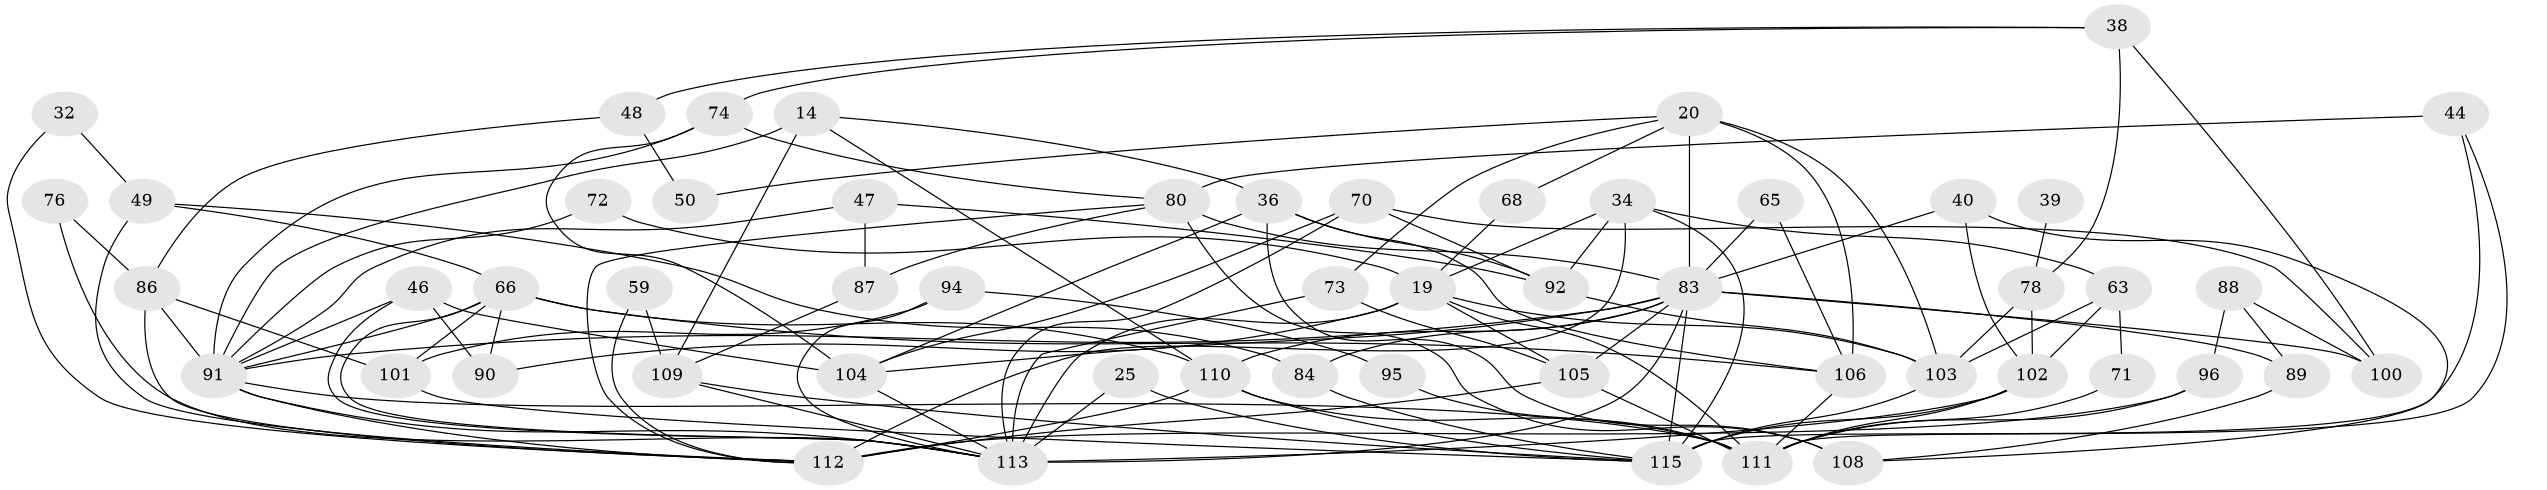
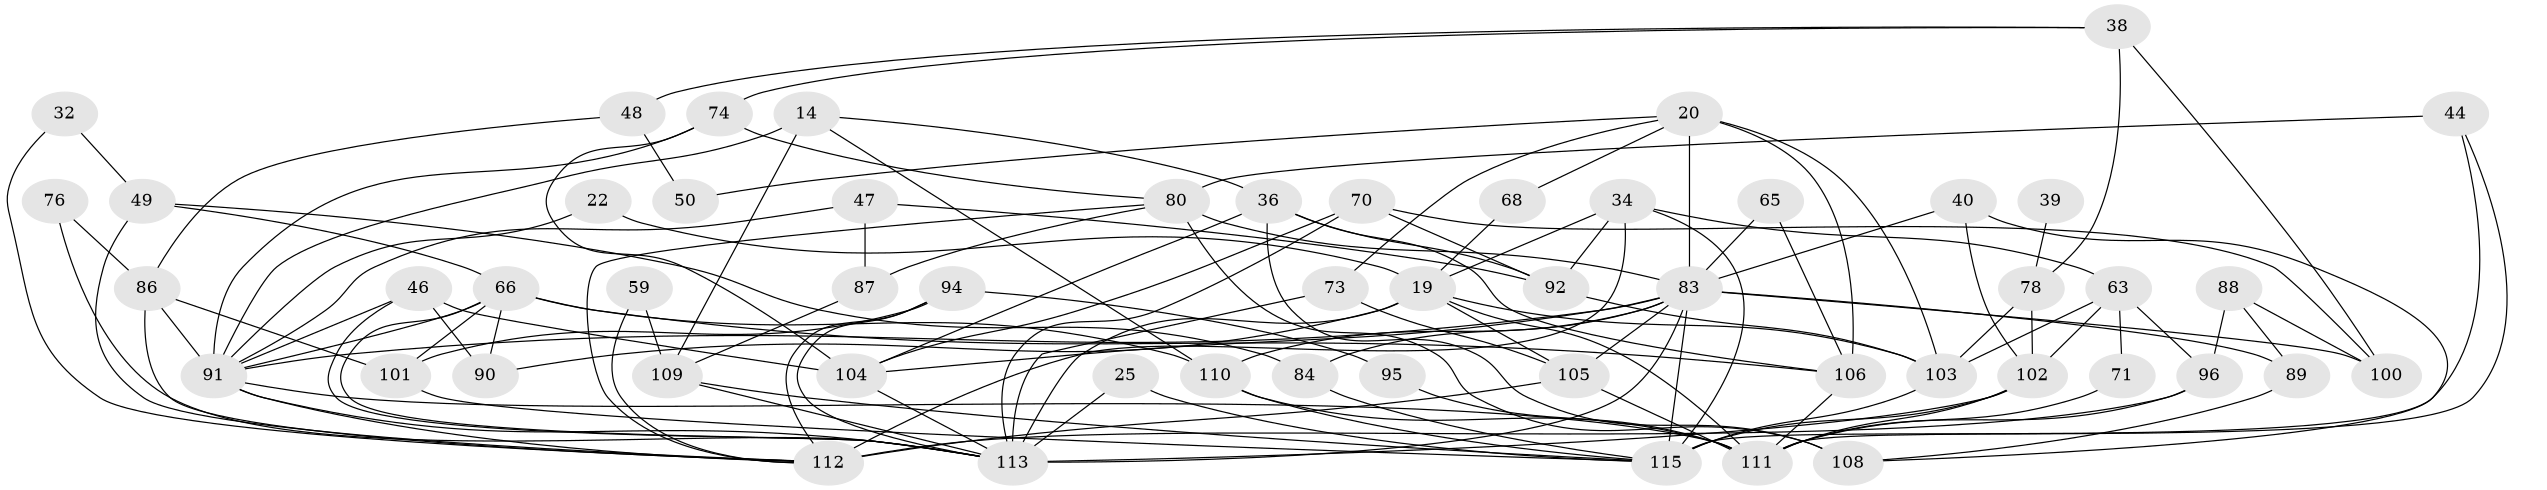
(598, 201) -> (598, 201)
none -> (2153, 322)
(1092, 416) -> (794, 354)
